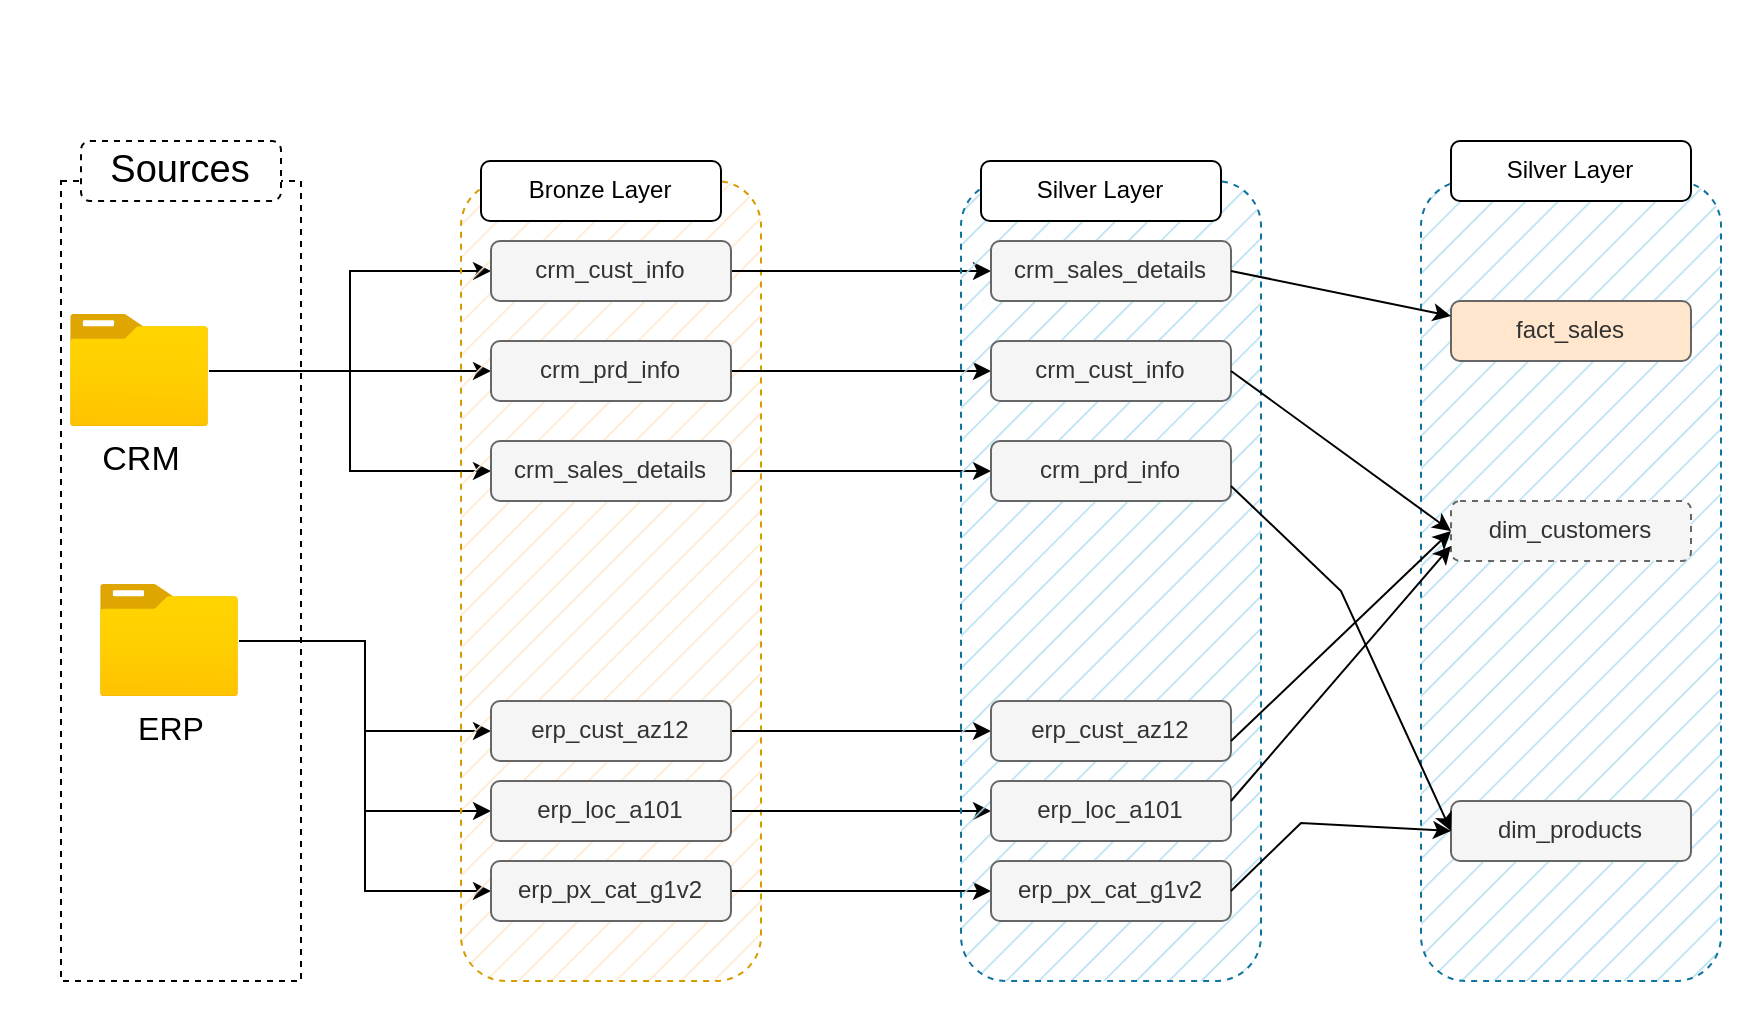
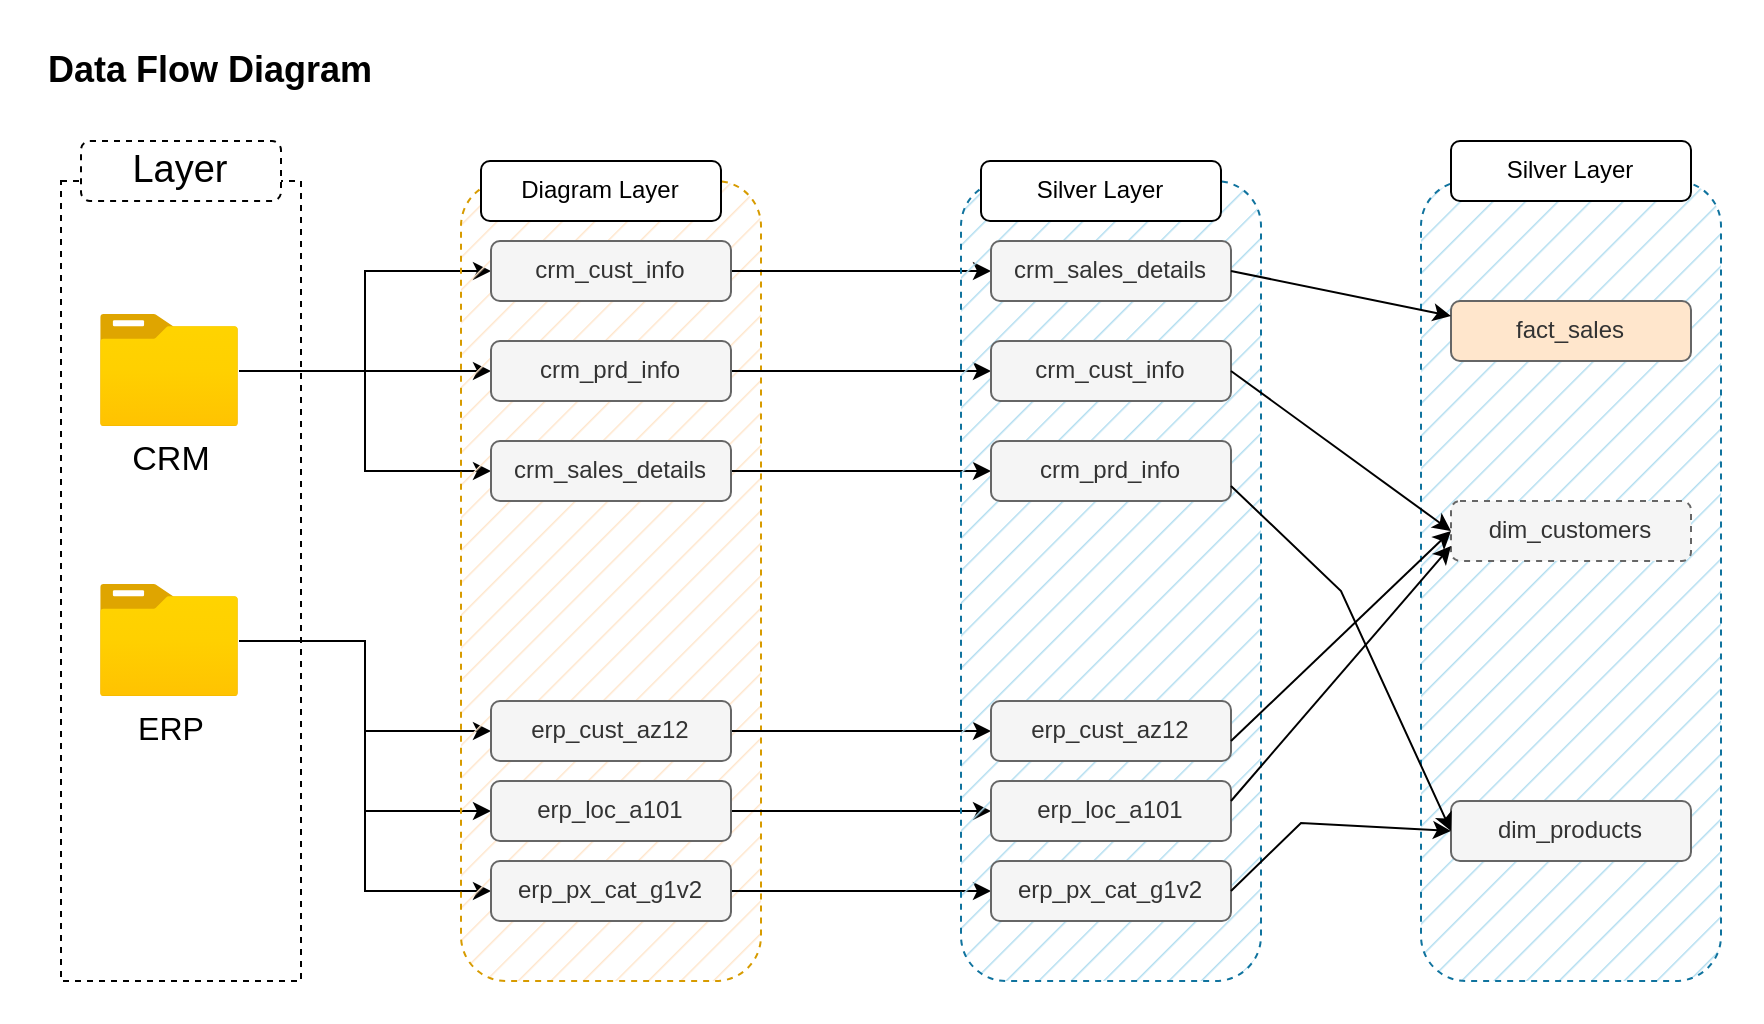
none -> (211, 71)
(181, 171) -> (181, 171)
(601, 191) -> (601, 191)
(140, 371) -> (170, 371)
